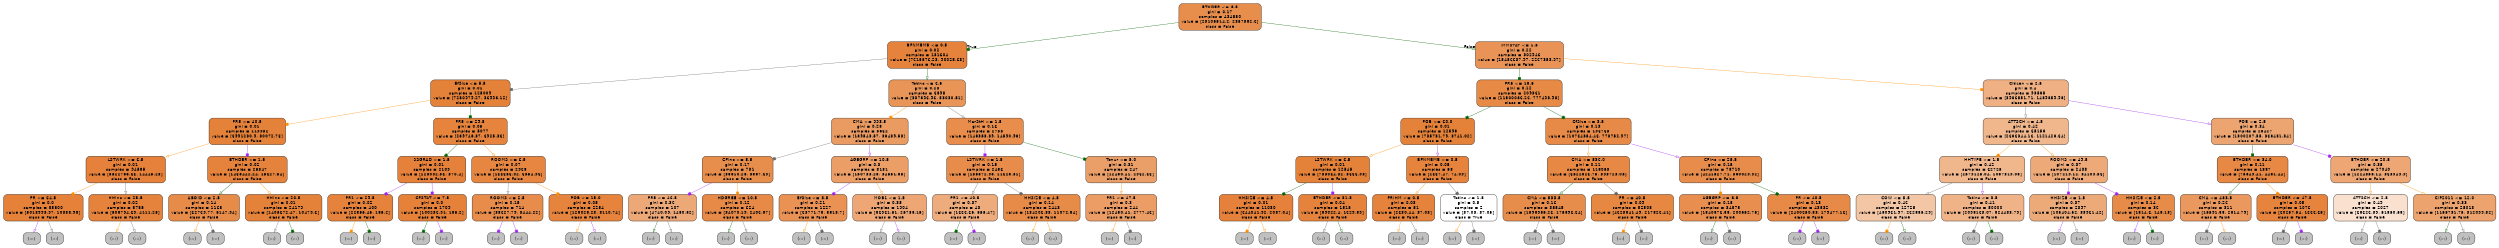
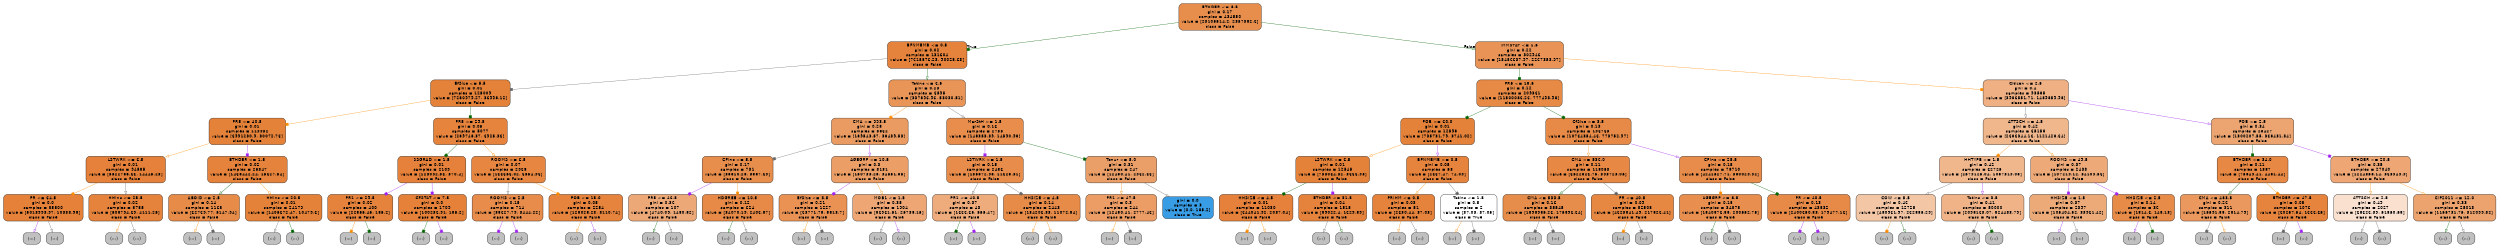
none -> (1188, 208)
